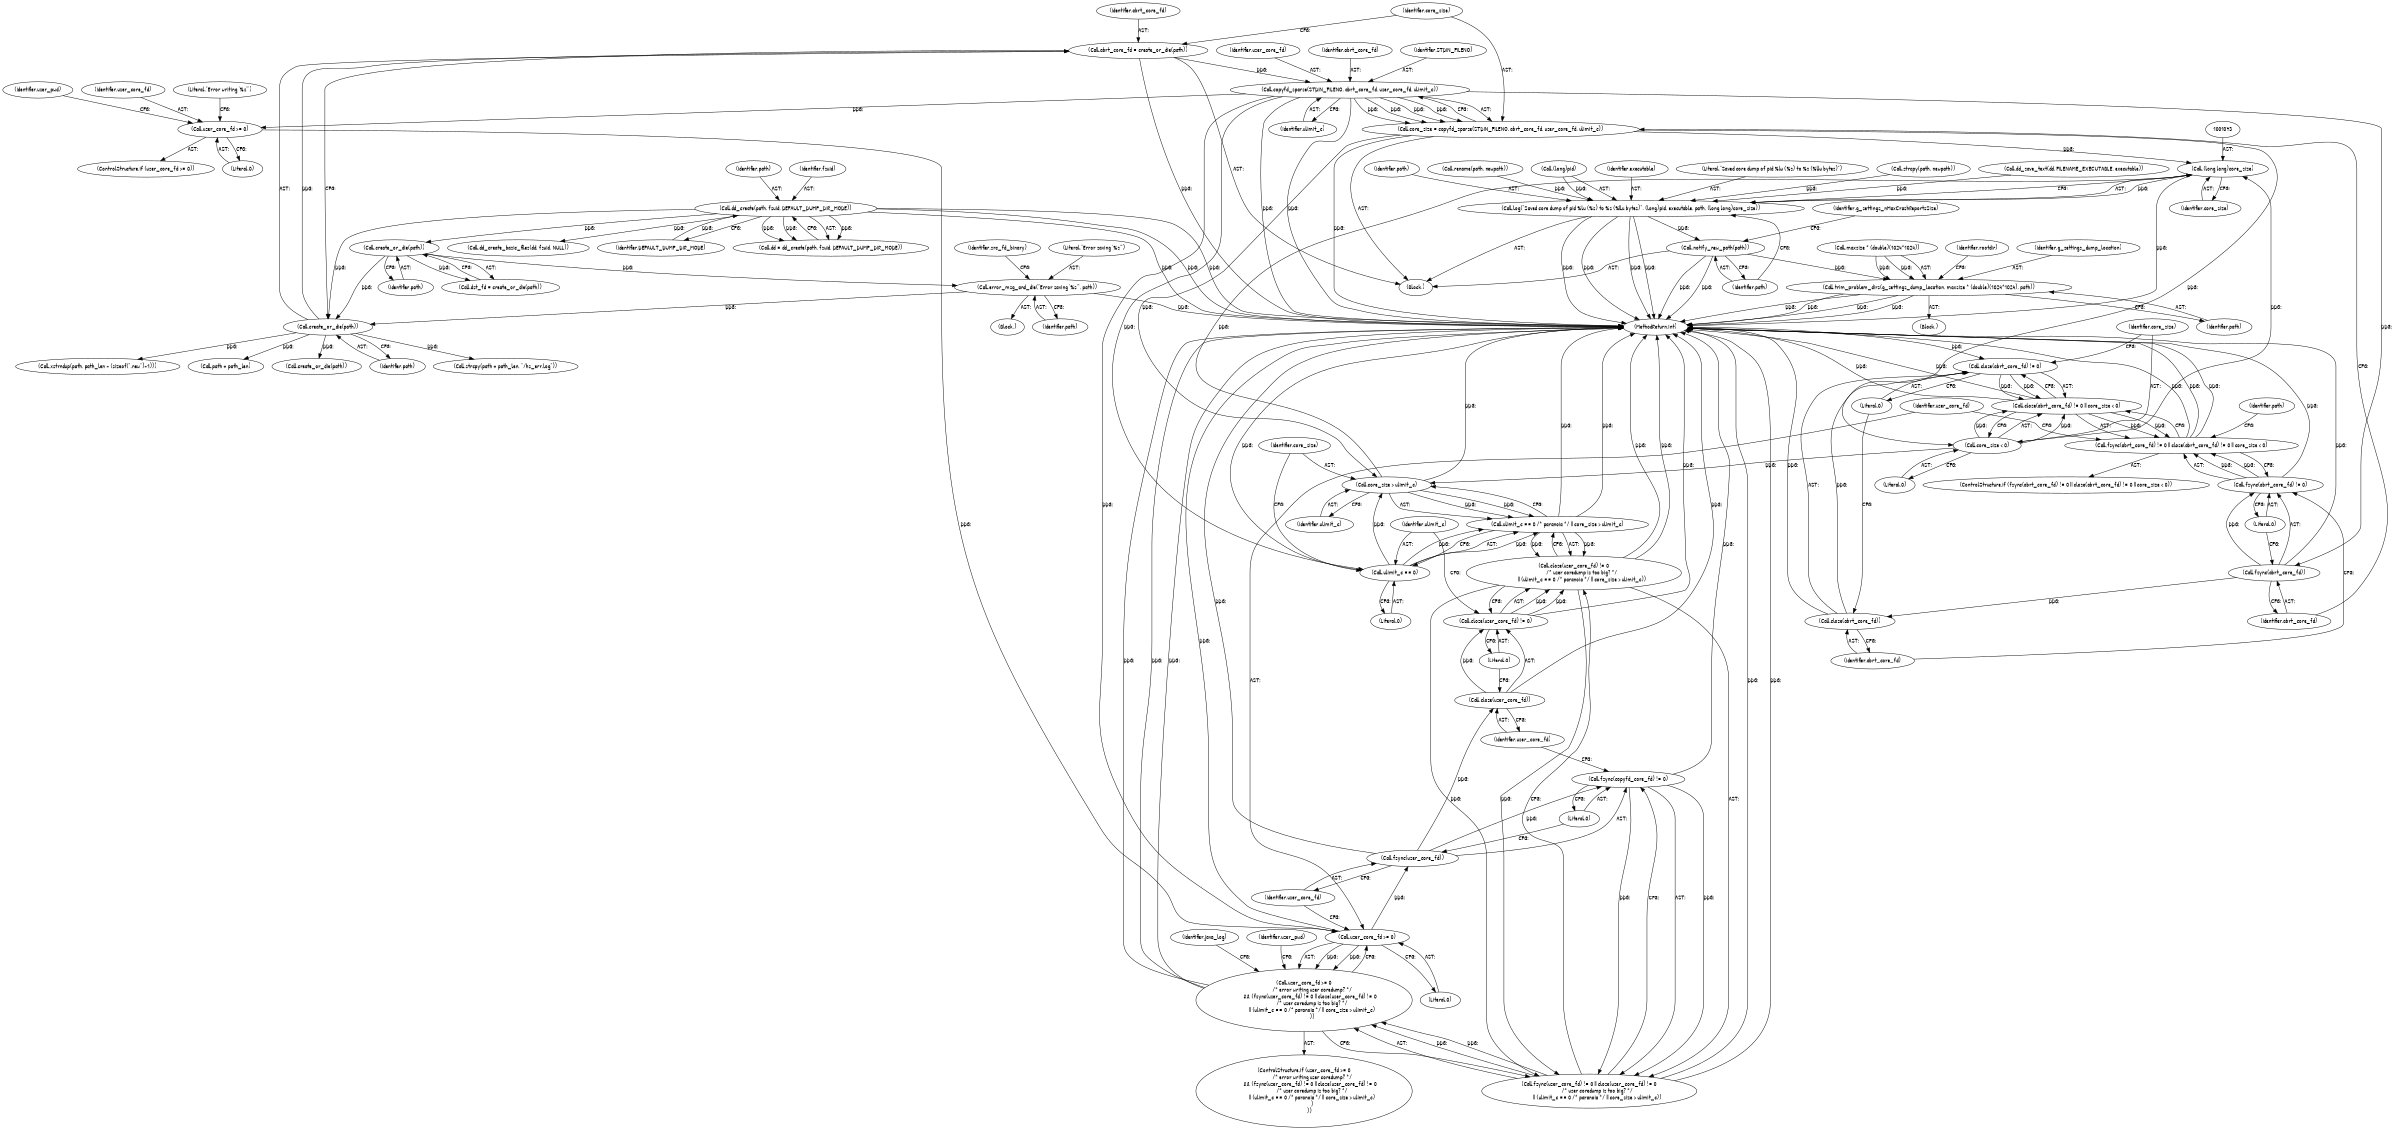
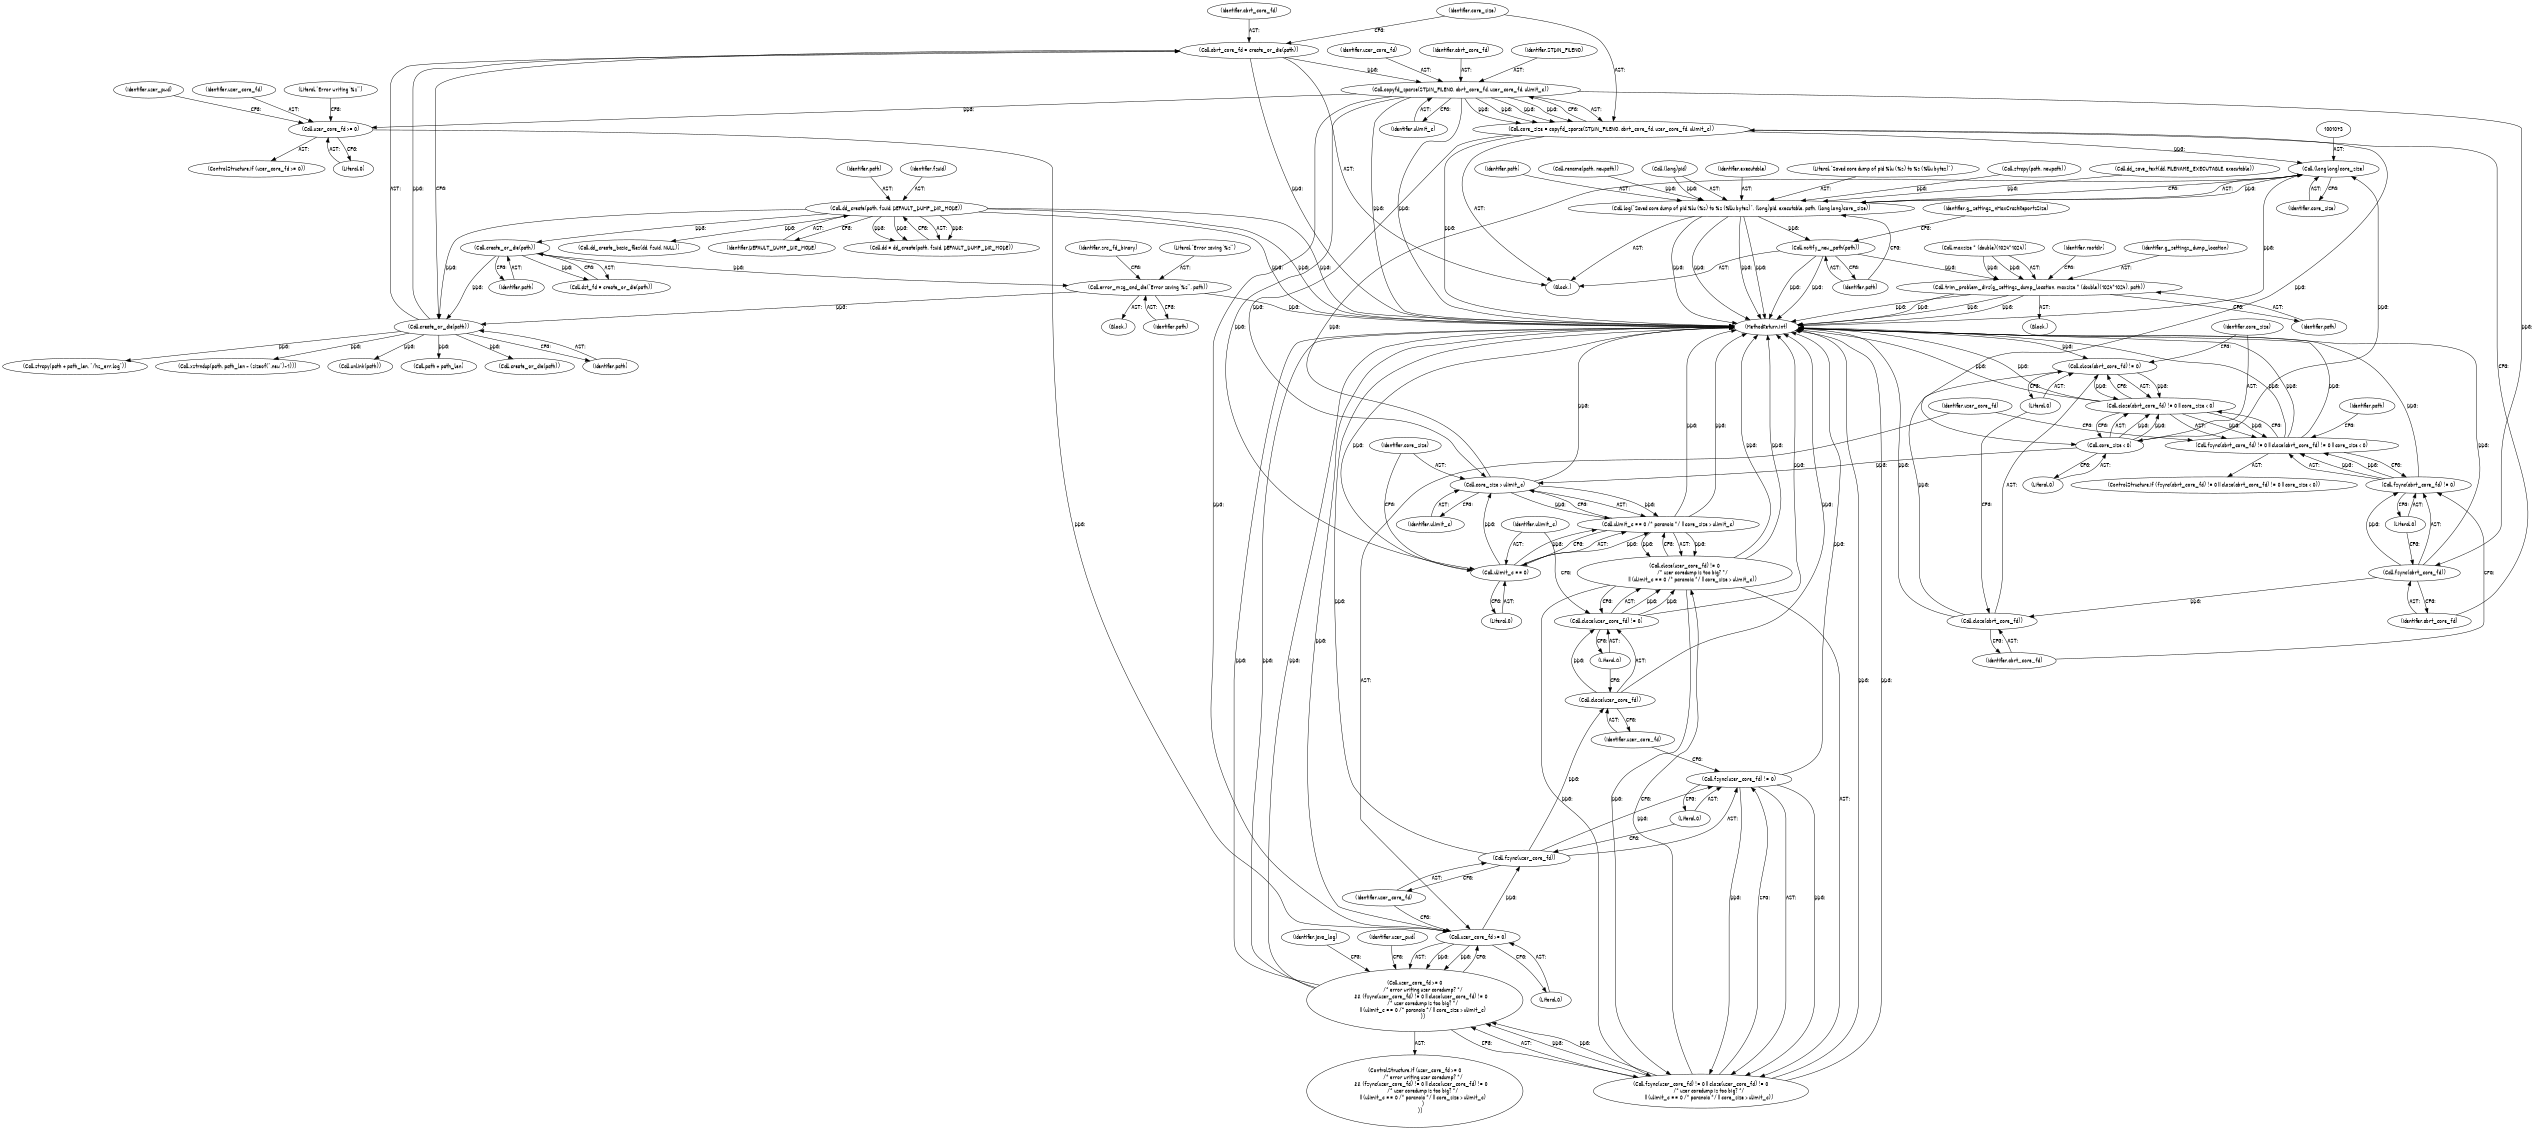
(708, 228) -> (819, 228)
none -> (360, 367)
(1628, 779) -> (1739, 779)
